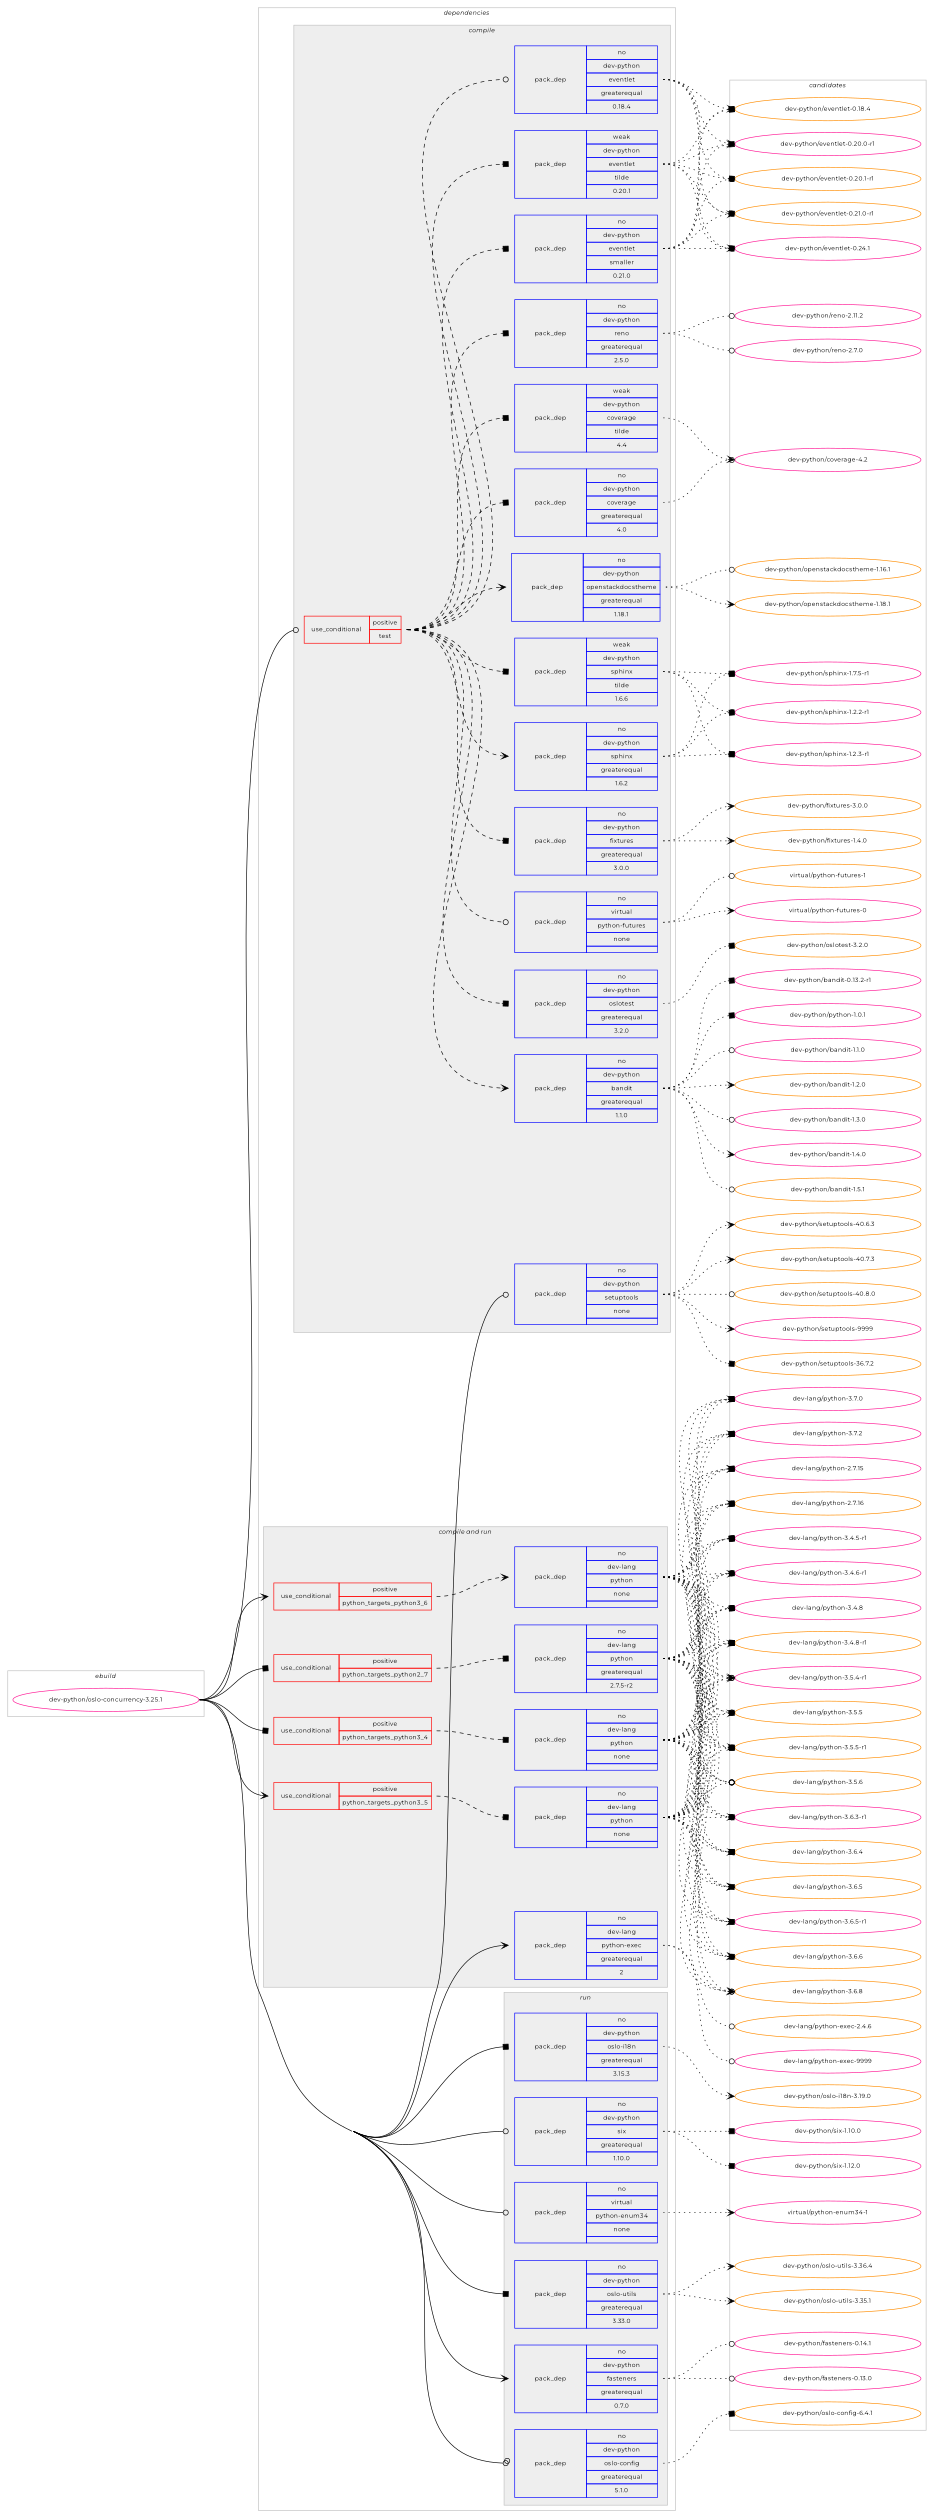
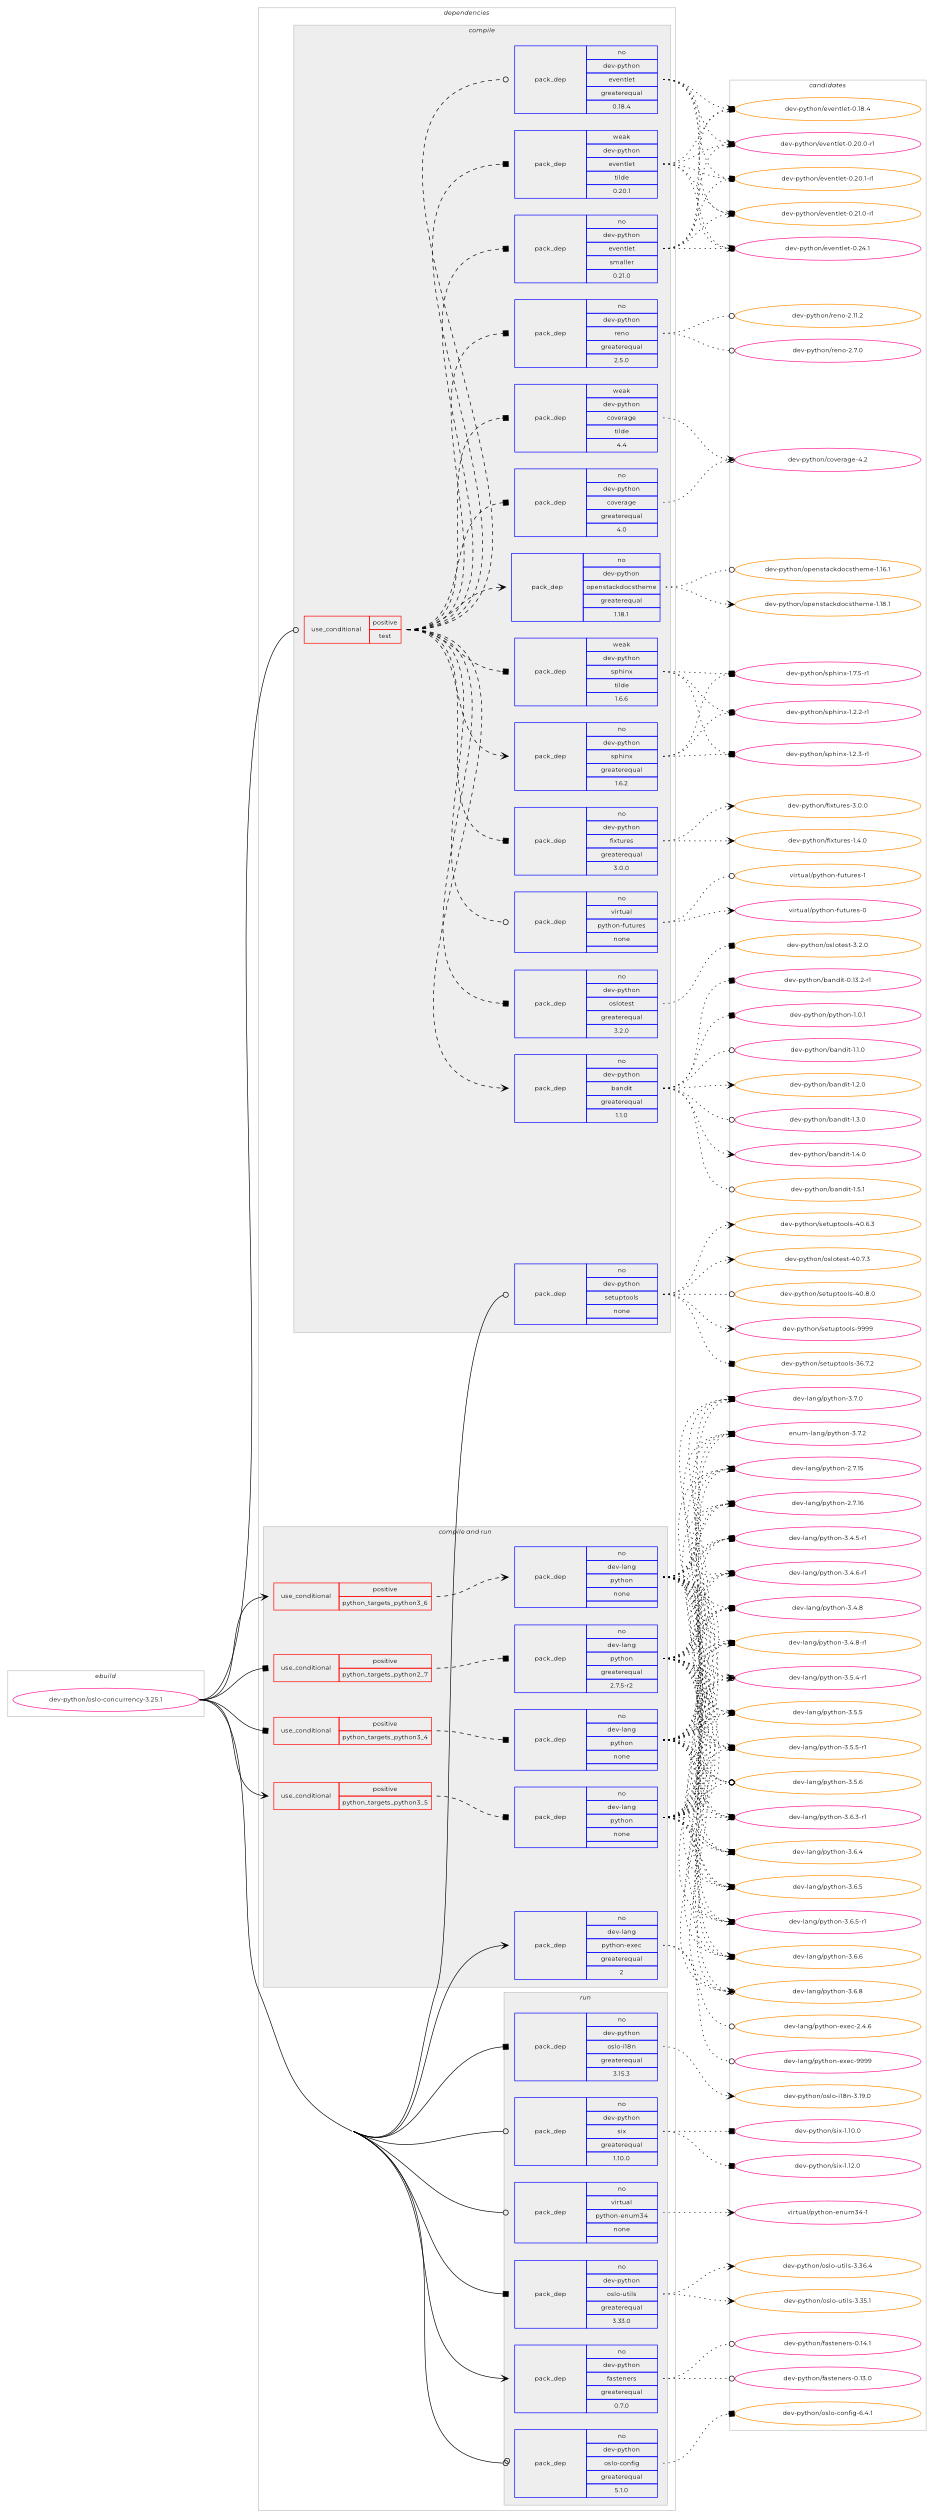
(828, 316) -> (828, 316)
(828, 1259) -> (828, 1259)
(828, 1434) -> (828, 1434)
(828, 1504) -> (828, 1504)
